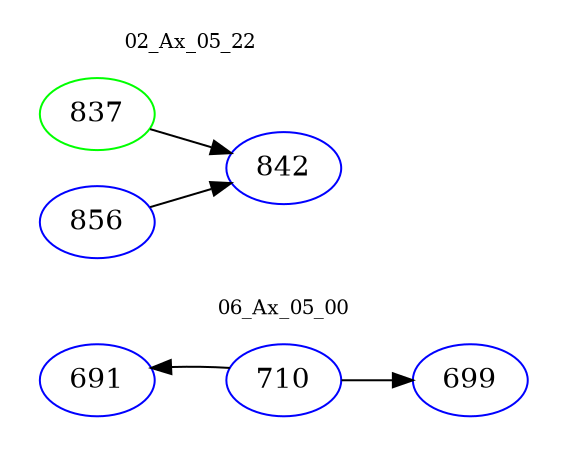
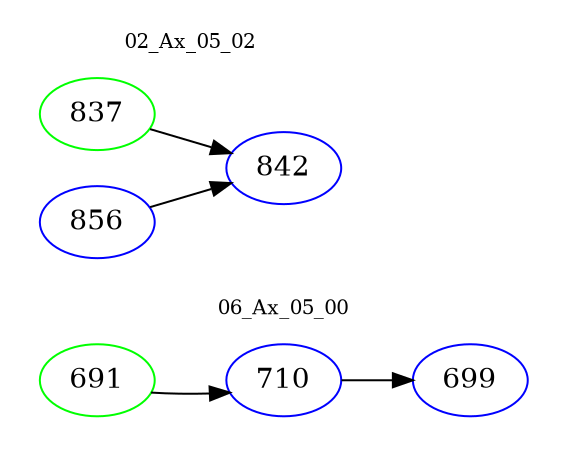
(191, 43) -> (191, 43)
(201, 367) -> (180, 394)
(97, 380) -> (97, 380)
